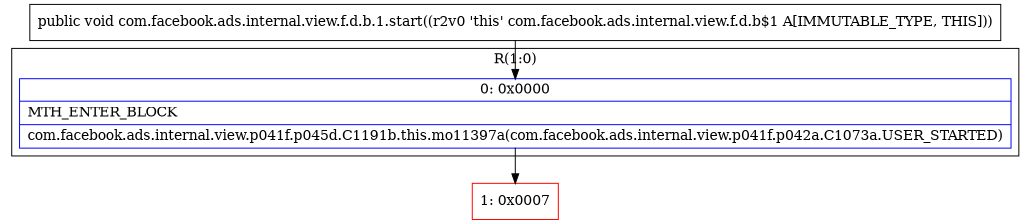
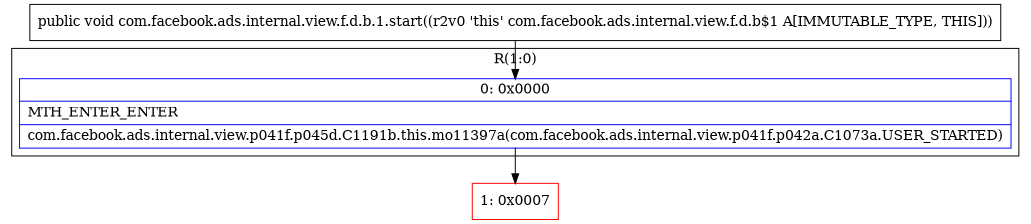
(103, 112) -> (103, 112)
